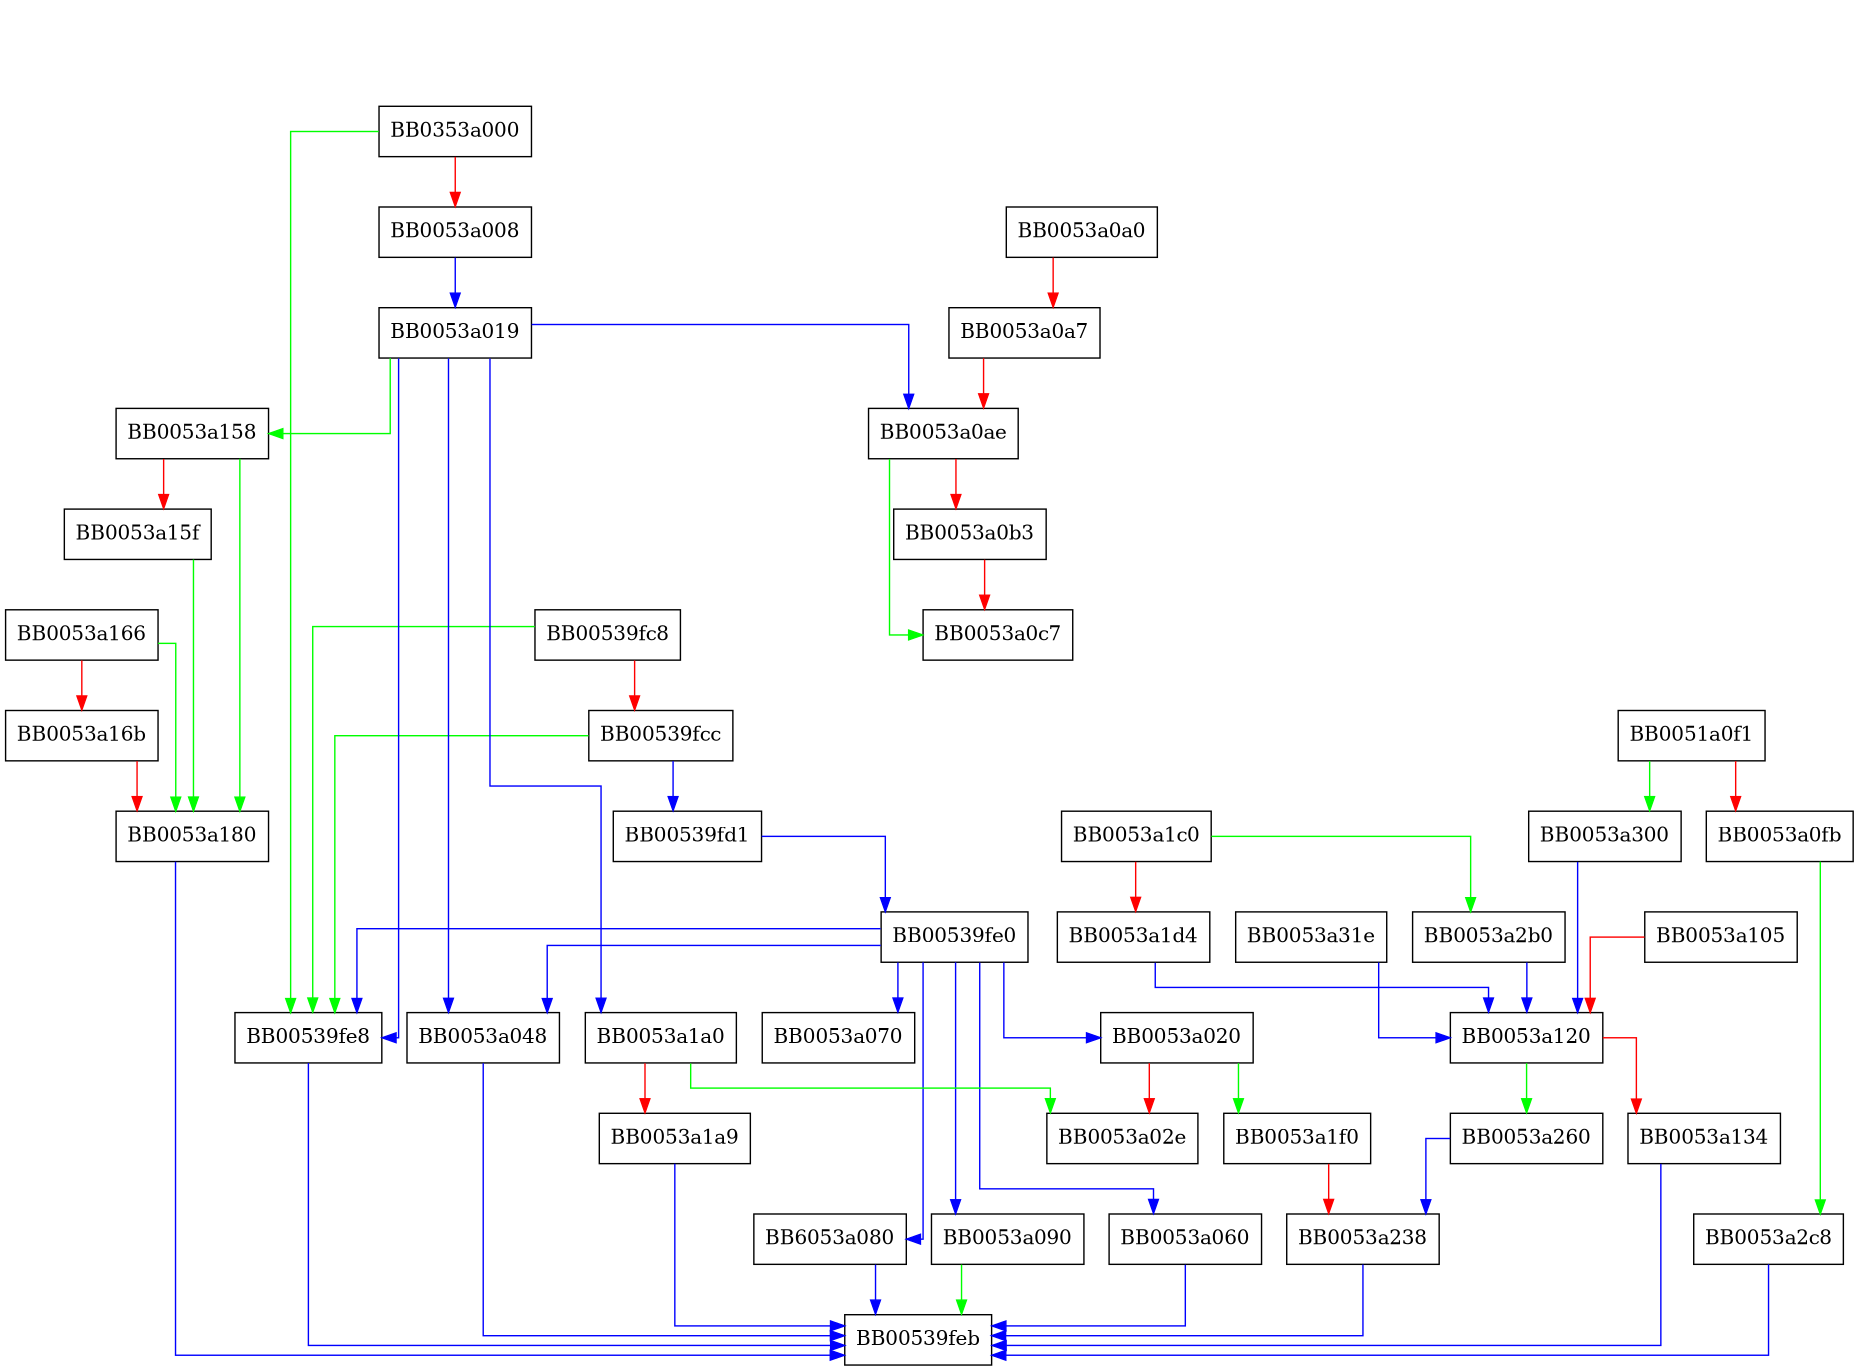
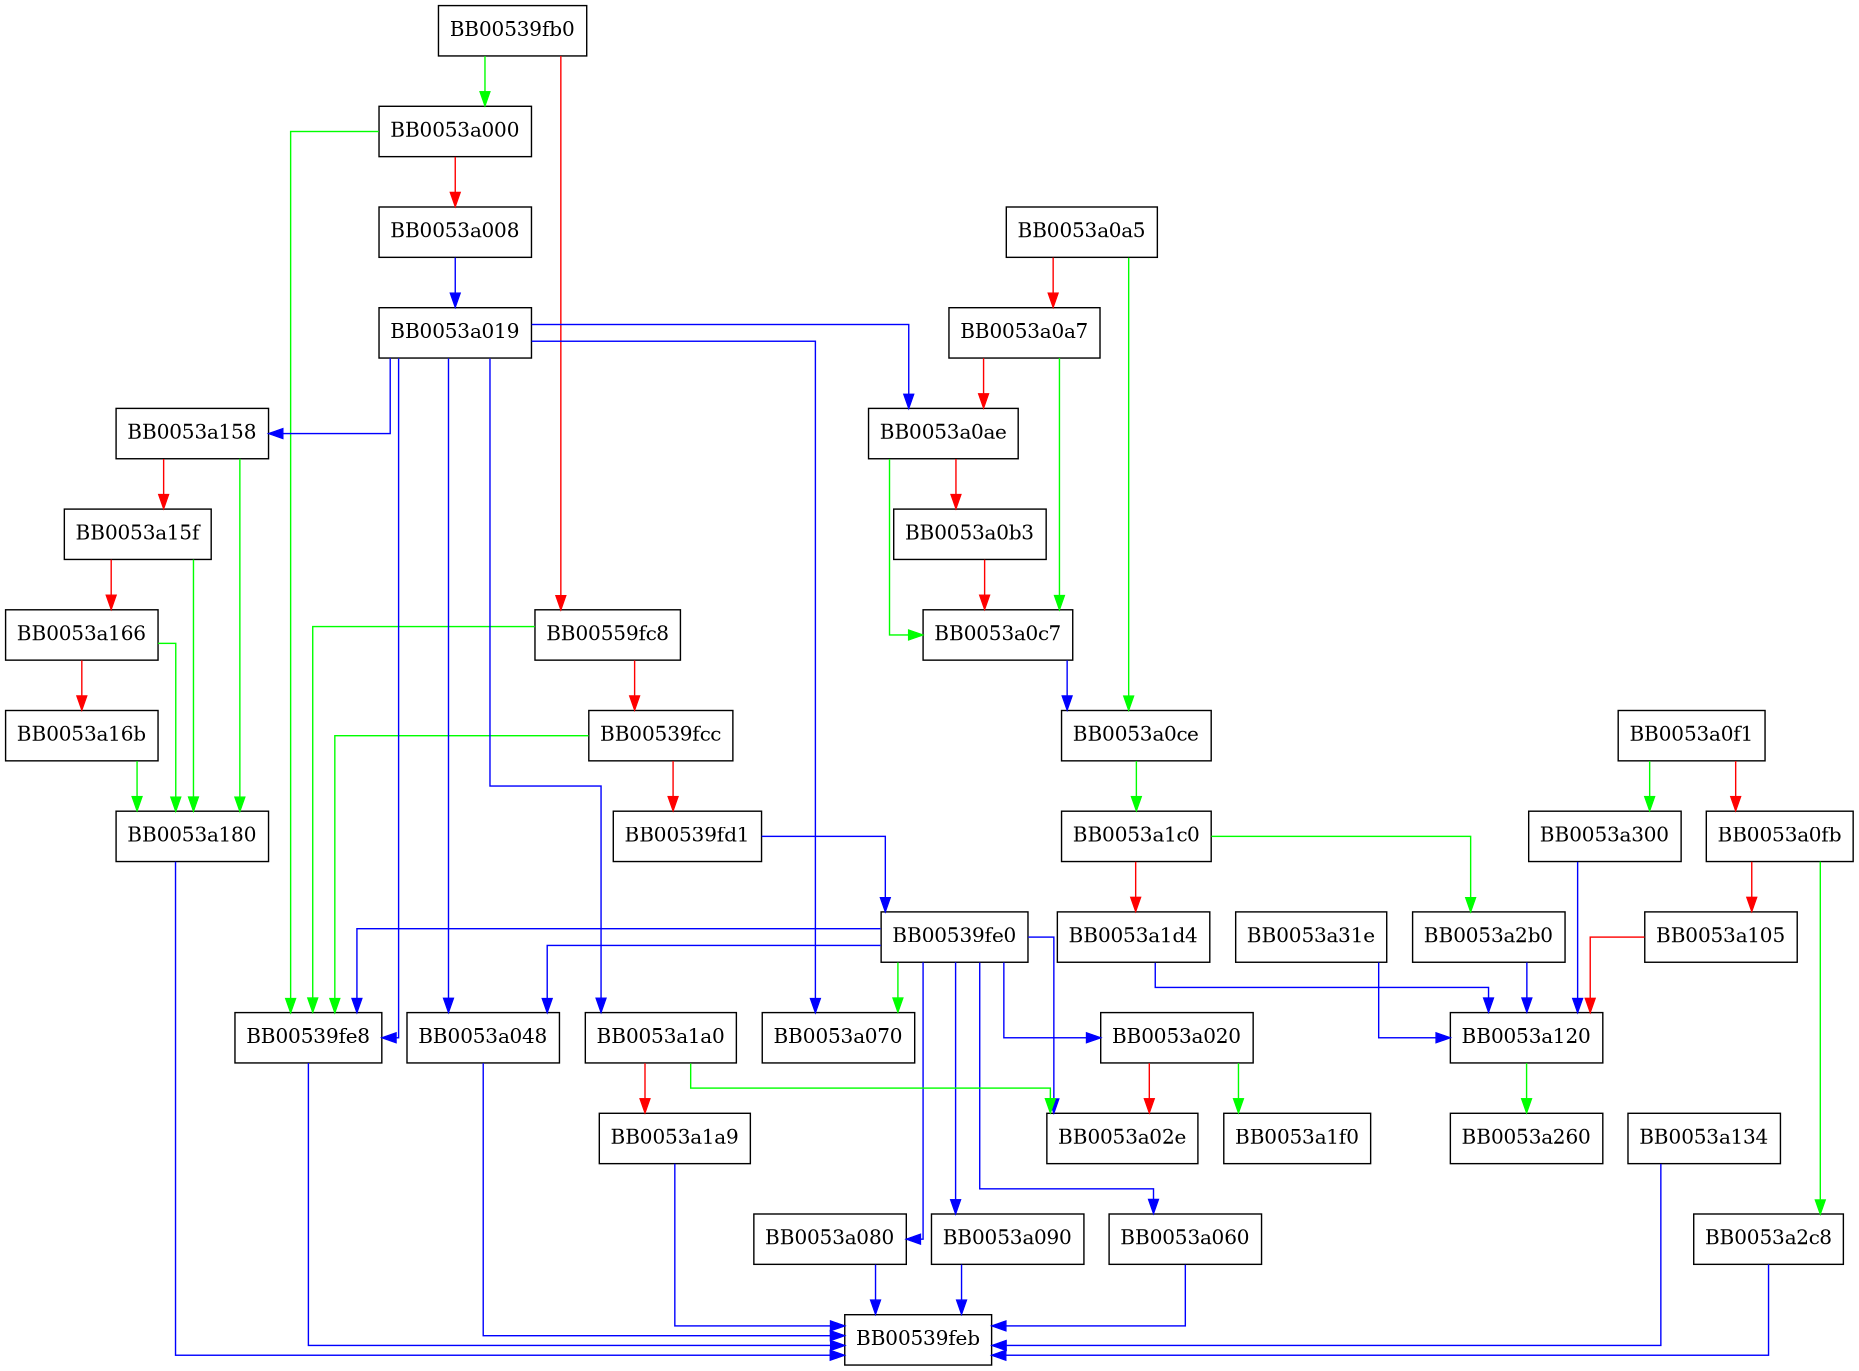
none -> (513, 31)
(455, 131) -> (455, 131)
(1082, 232) -> (1082, 232)
(374, 434) -> (374, 434)
none -> (1059, 477)
none -> (815, 528)
none -> (111, 577)
(608, 635) -> (608, 635)
none -> (1136, 736)
(1692, 736) -> (1692, 736)
(137, 779) -> (137, 779)
(673, 779) -> (673, 779)
none -> (1752, 880)
(898, 980) -> (898, 980)
none -> (1054, 1005)
(1636, 1052) -> none
(830, 1239) -> (830, 1239)
(1363, 1239) -> none
(962, 1282) -> (962, 1282)
